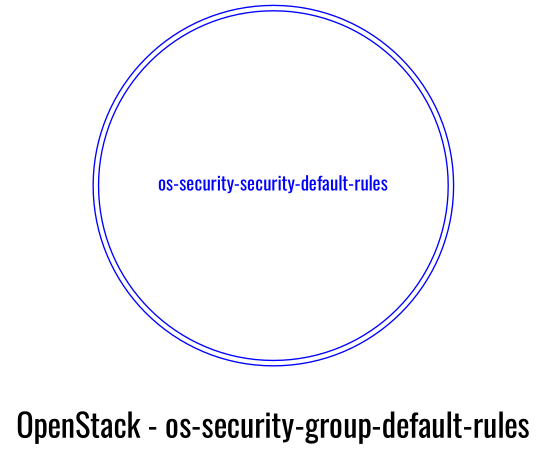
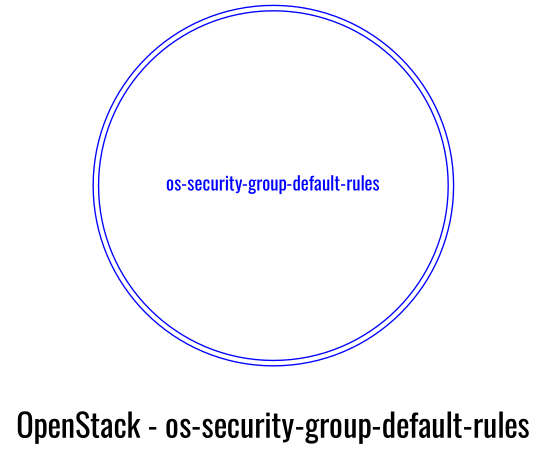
(273, 186) -> (273, 186)
